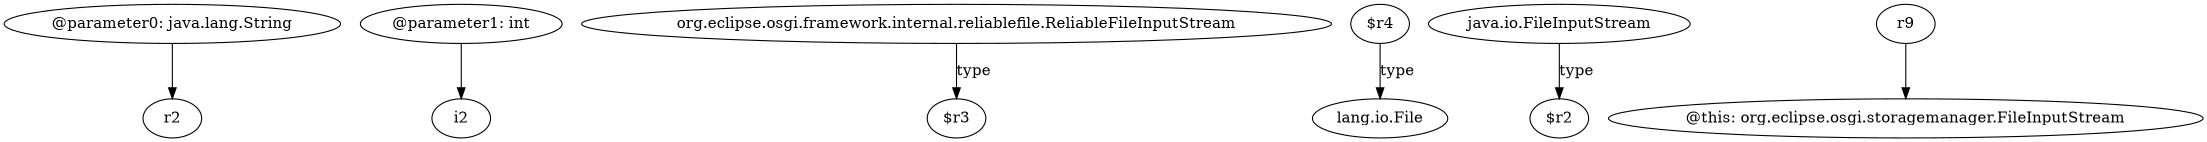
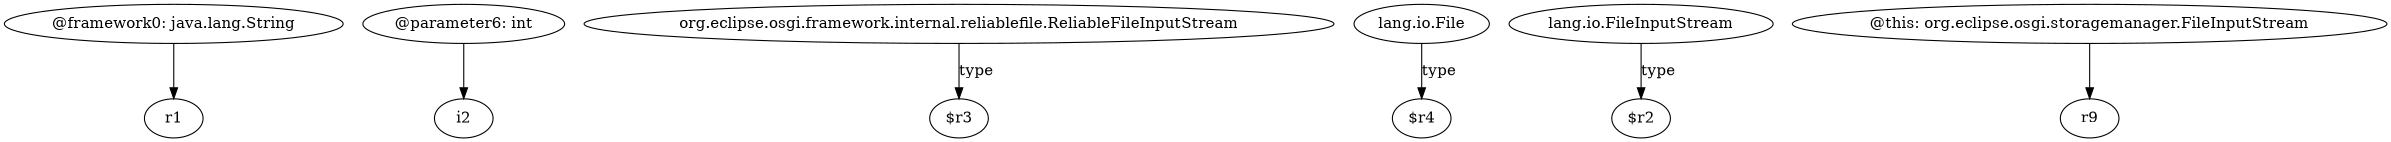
(172, 24) -> (174, 24)
(461, 24) -> (464, 24)
(1559, 24) -> (1641, 24)
(1380, 66) -> (1422, 66)
(1906, 66) -> (2090, 66)
(172, 118) -> (174, 118)
